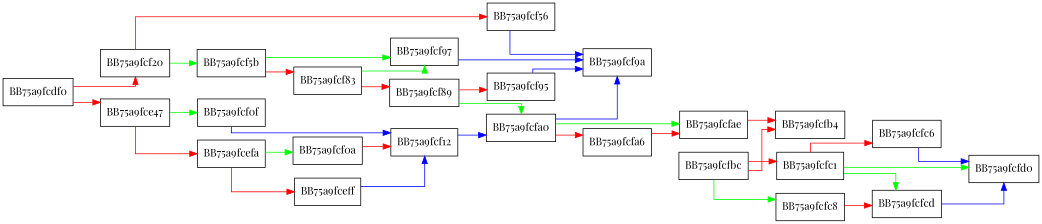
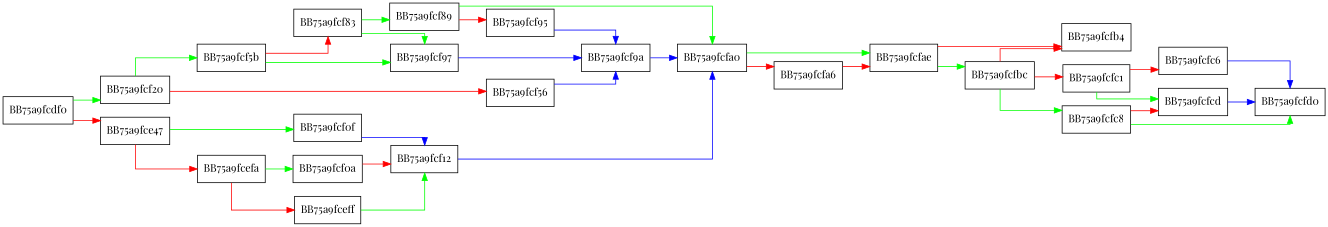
none -> (948, 67)
(105, 86) -> (83, 100)
(372, 87) -> (372, 20)
(604, 119) -> (660, 58)
(902, 167) -> (1211, 124)
(404, 186) -> (407, 210)
